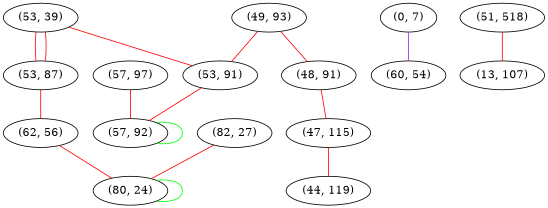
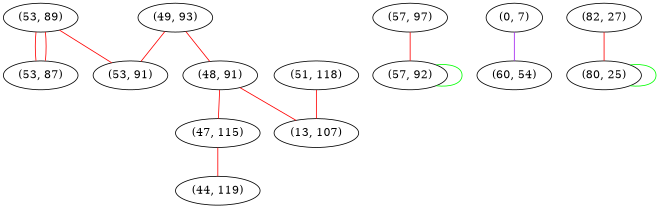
(41, 18) -> (41, 18)
(502, 18) -> (316, 75)
(175, 104) -> none
none -> (268, 104)
(41, 133) -> none
(130, 191) -> (604, 75)
